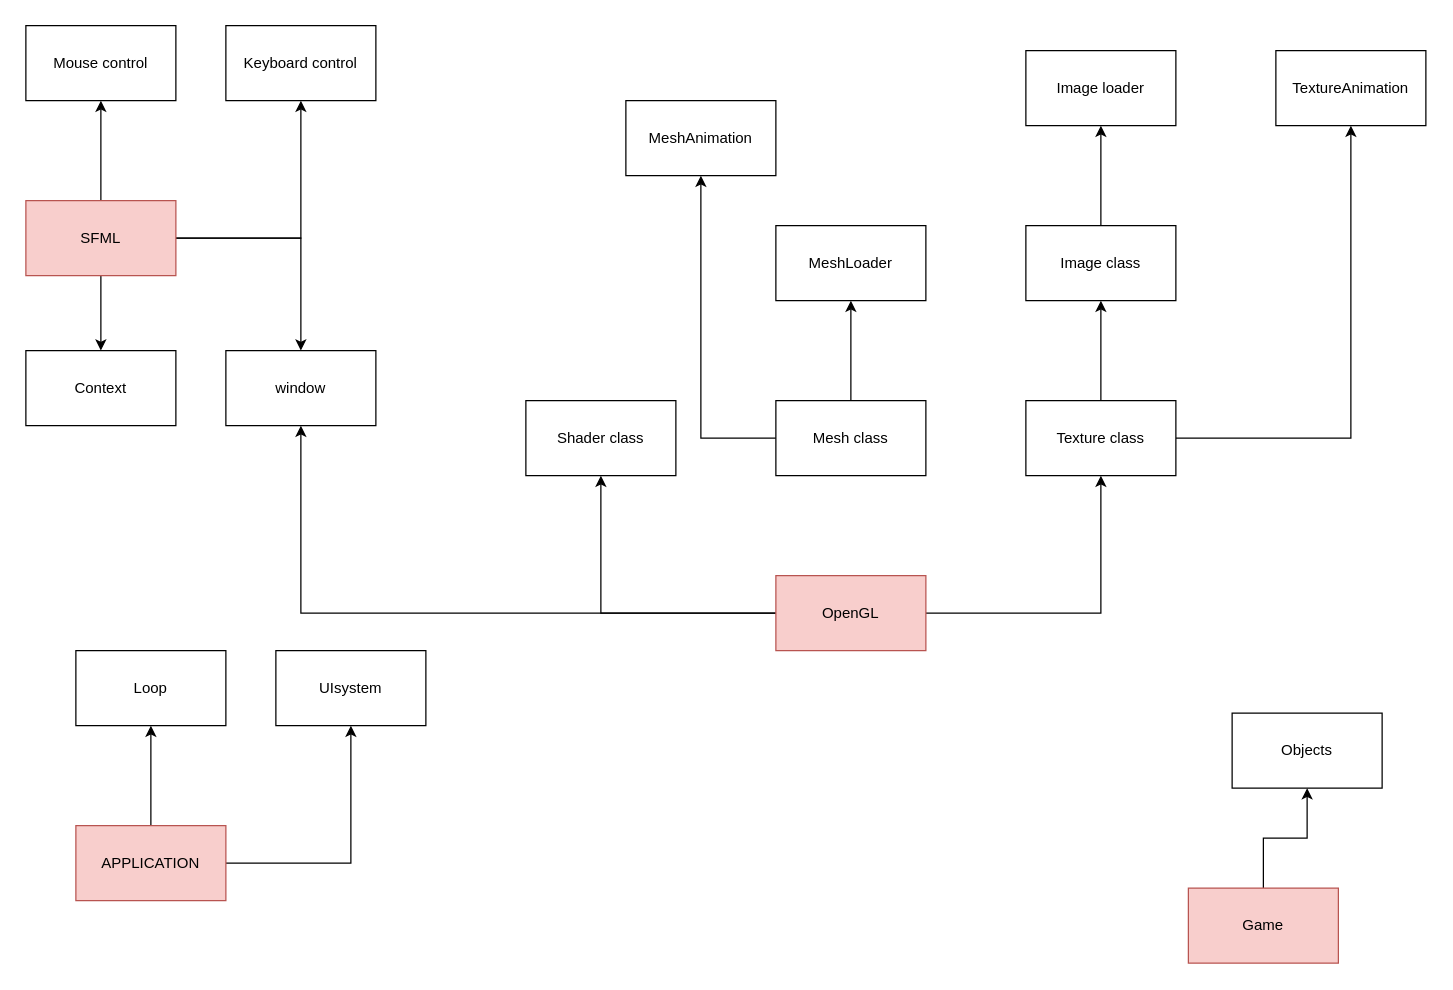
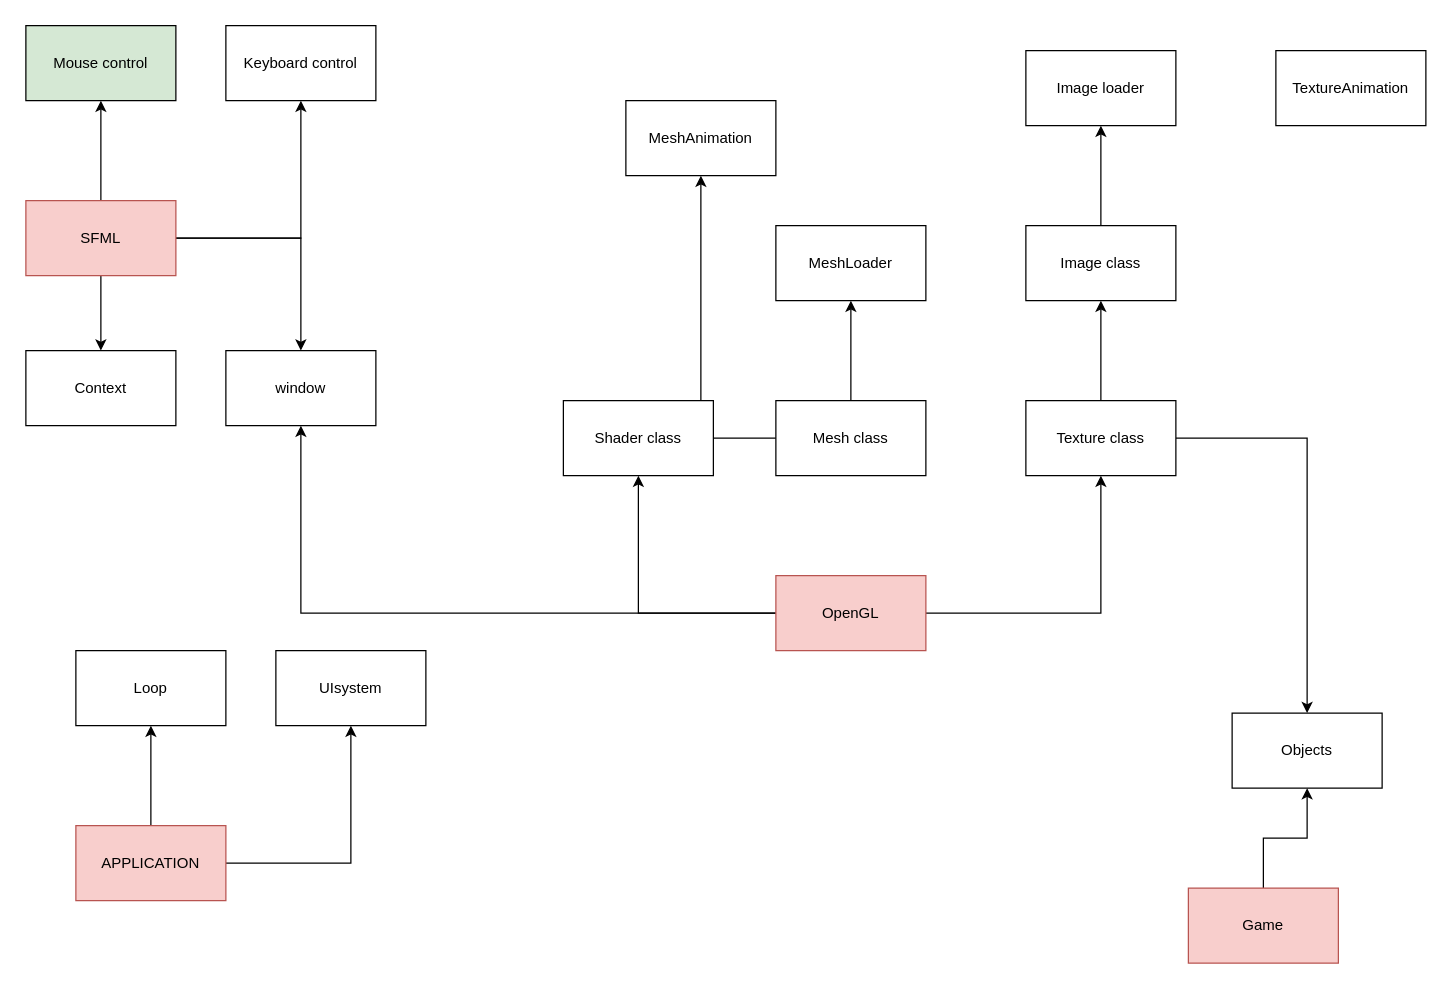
(101, 63) -> (101, 63)
(1351, 310) -> (1307, 570)
(601, 438) -> (638, 438)
